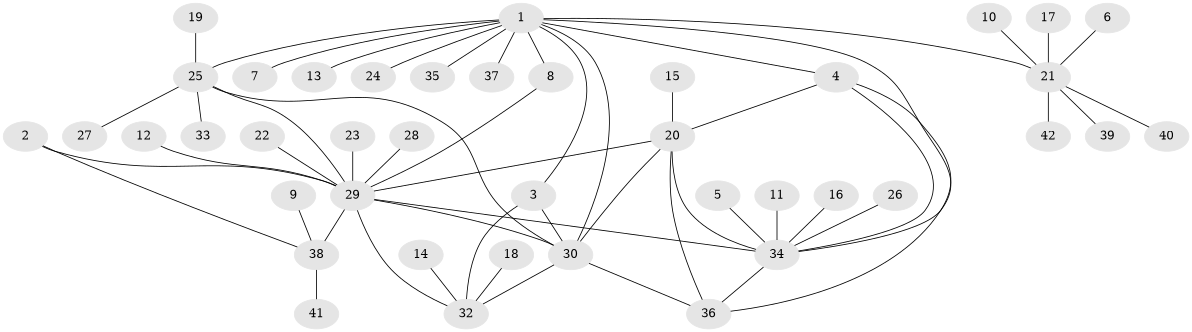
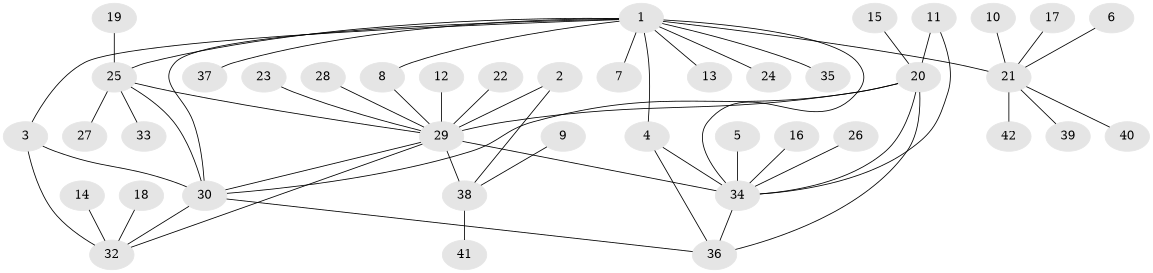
(754, 107) -> (926, 48)
